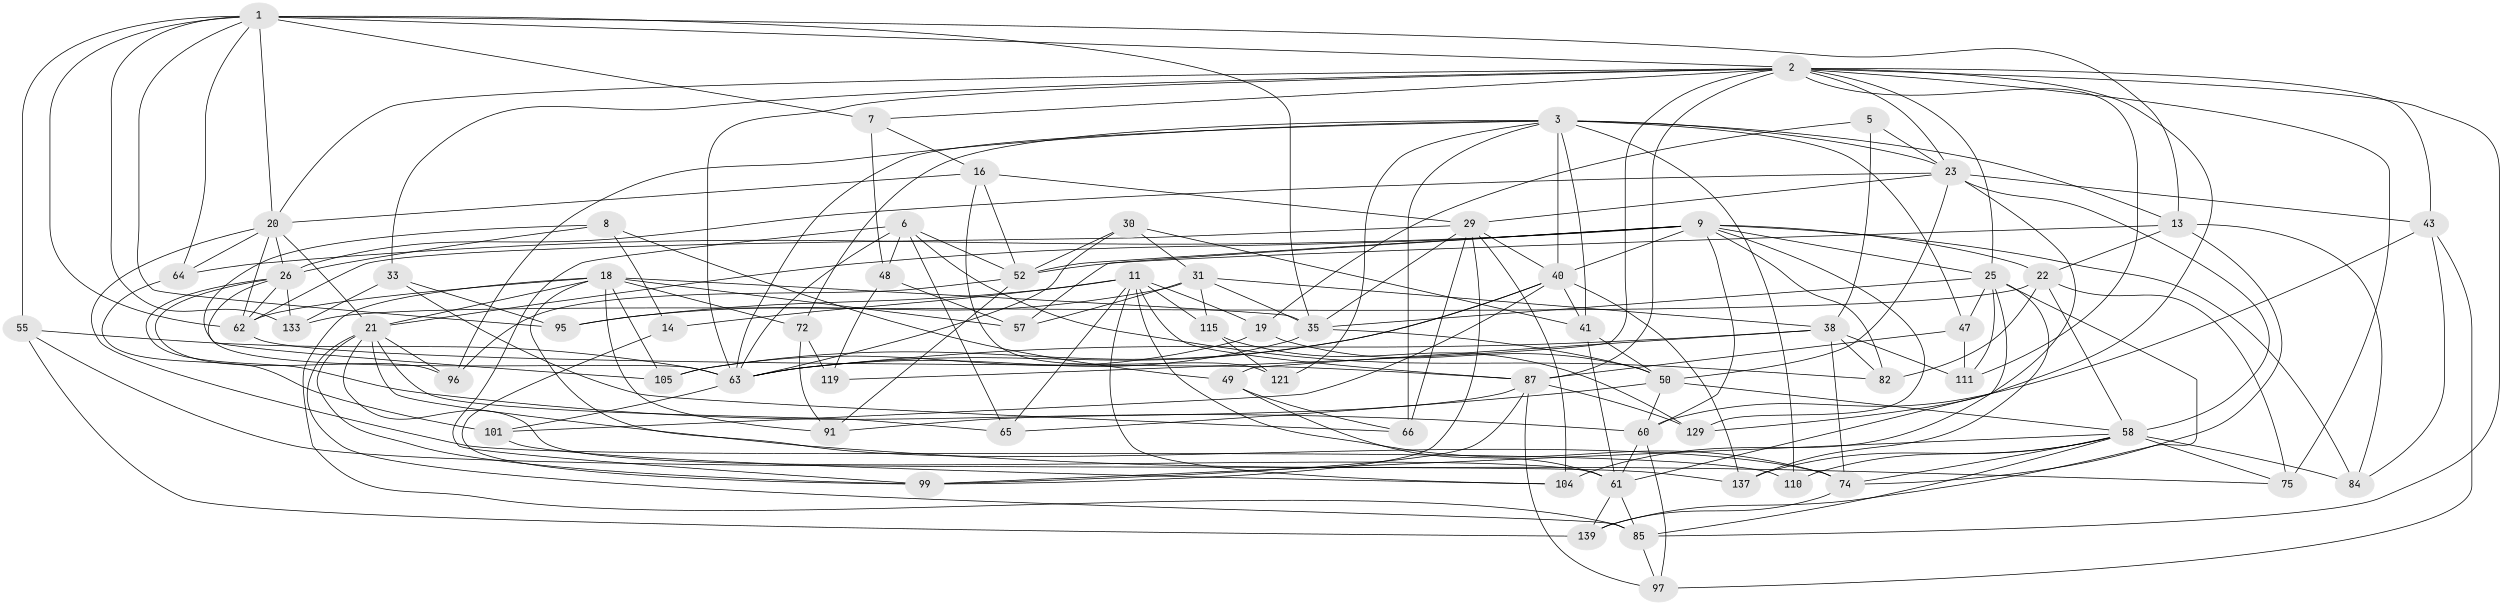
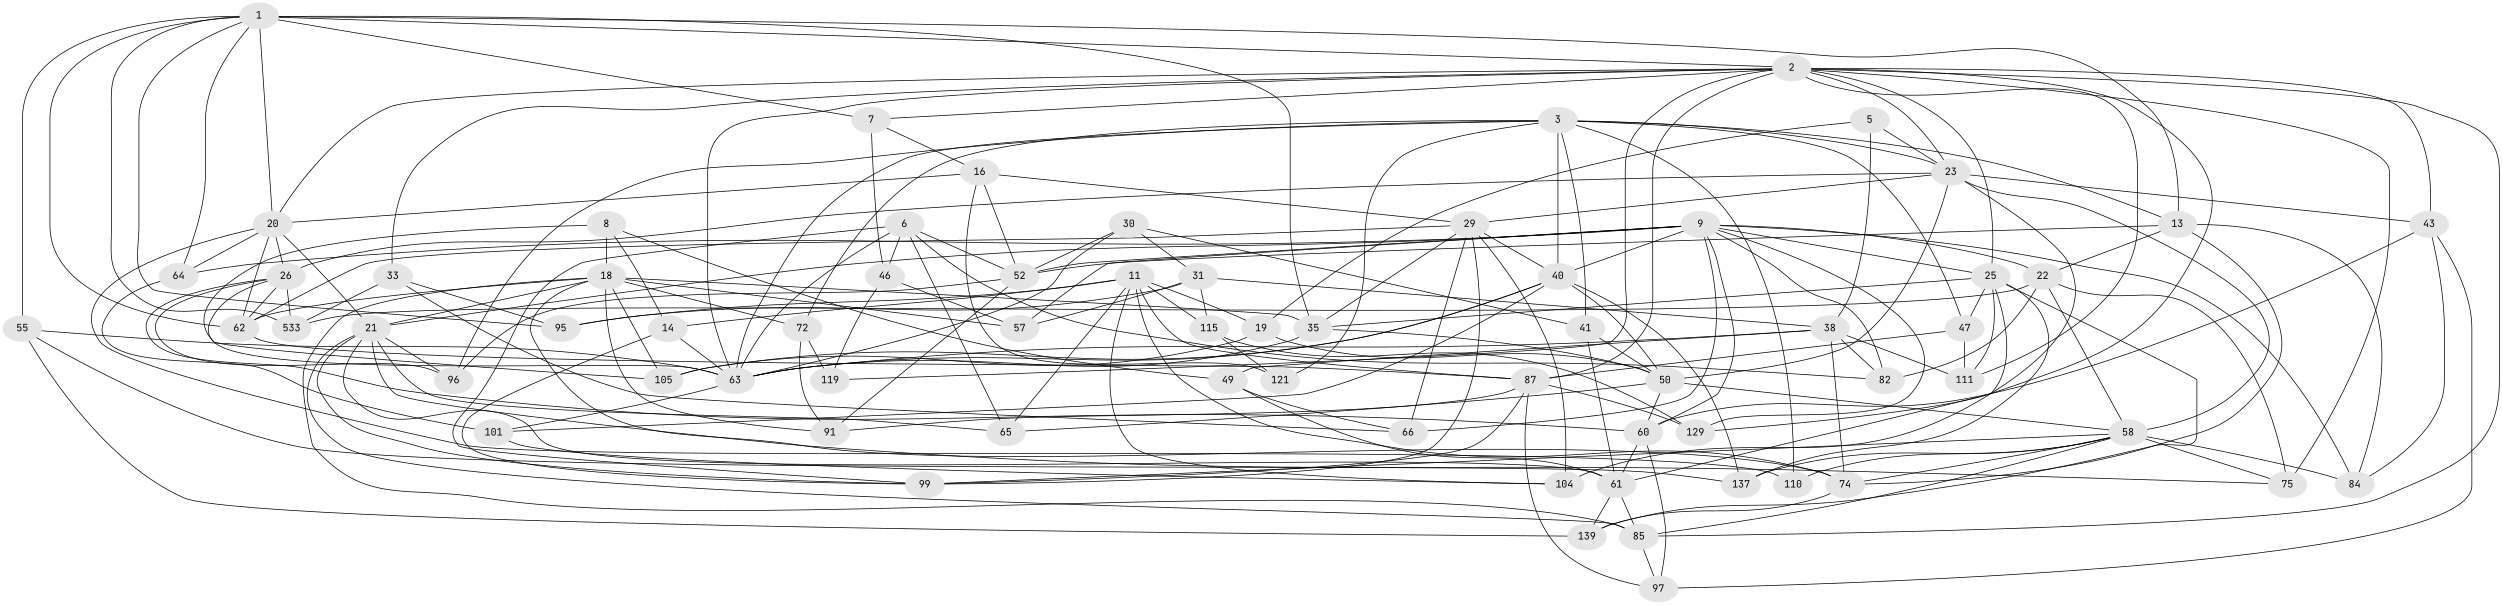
(1408, 233) -> (1663, 404)
(516, 237) -> (606, 252)
(885, 276) -> (885, 276)
(1256, 302) -> none
(1572, 302) -> (1619, 323)
(292, 329) -> (292, 329)
none -> (702, 355)
